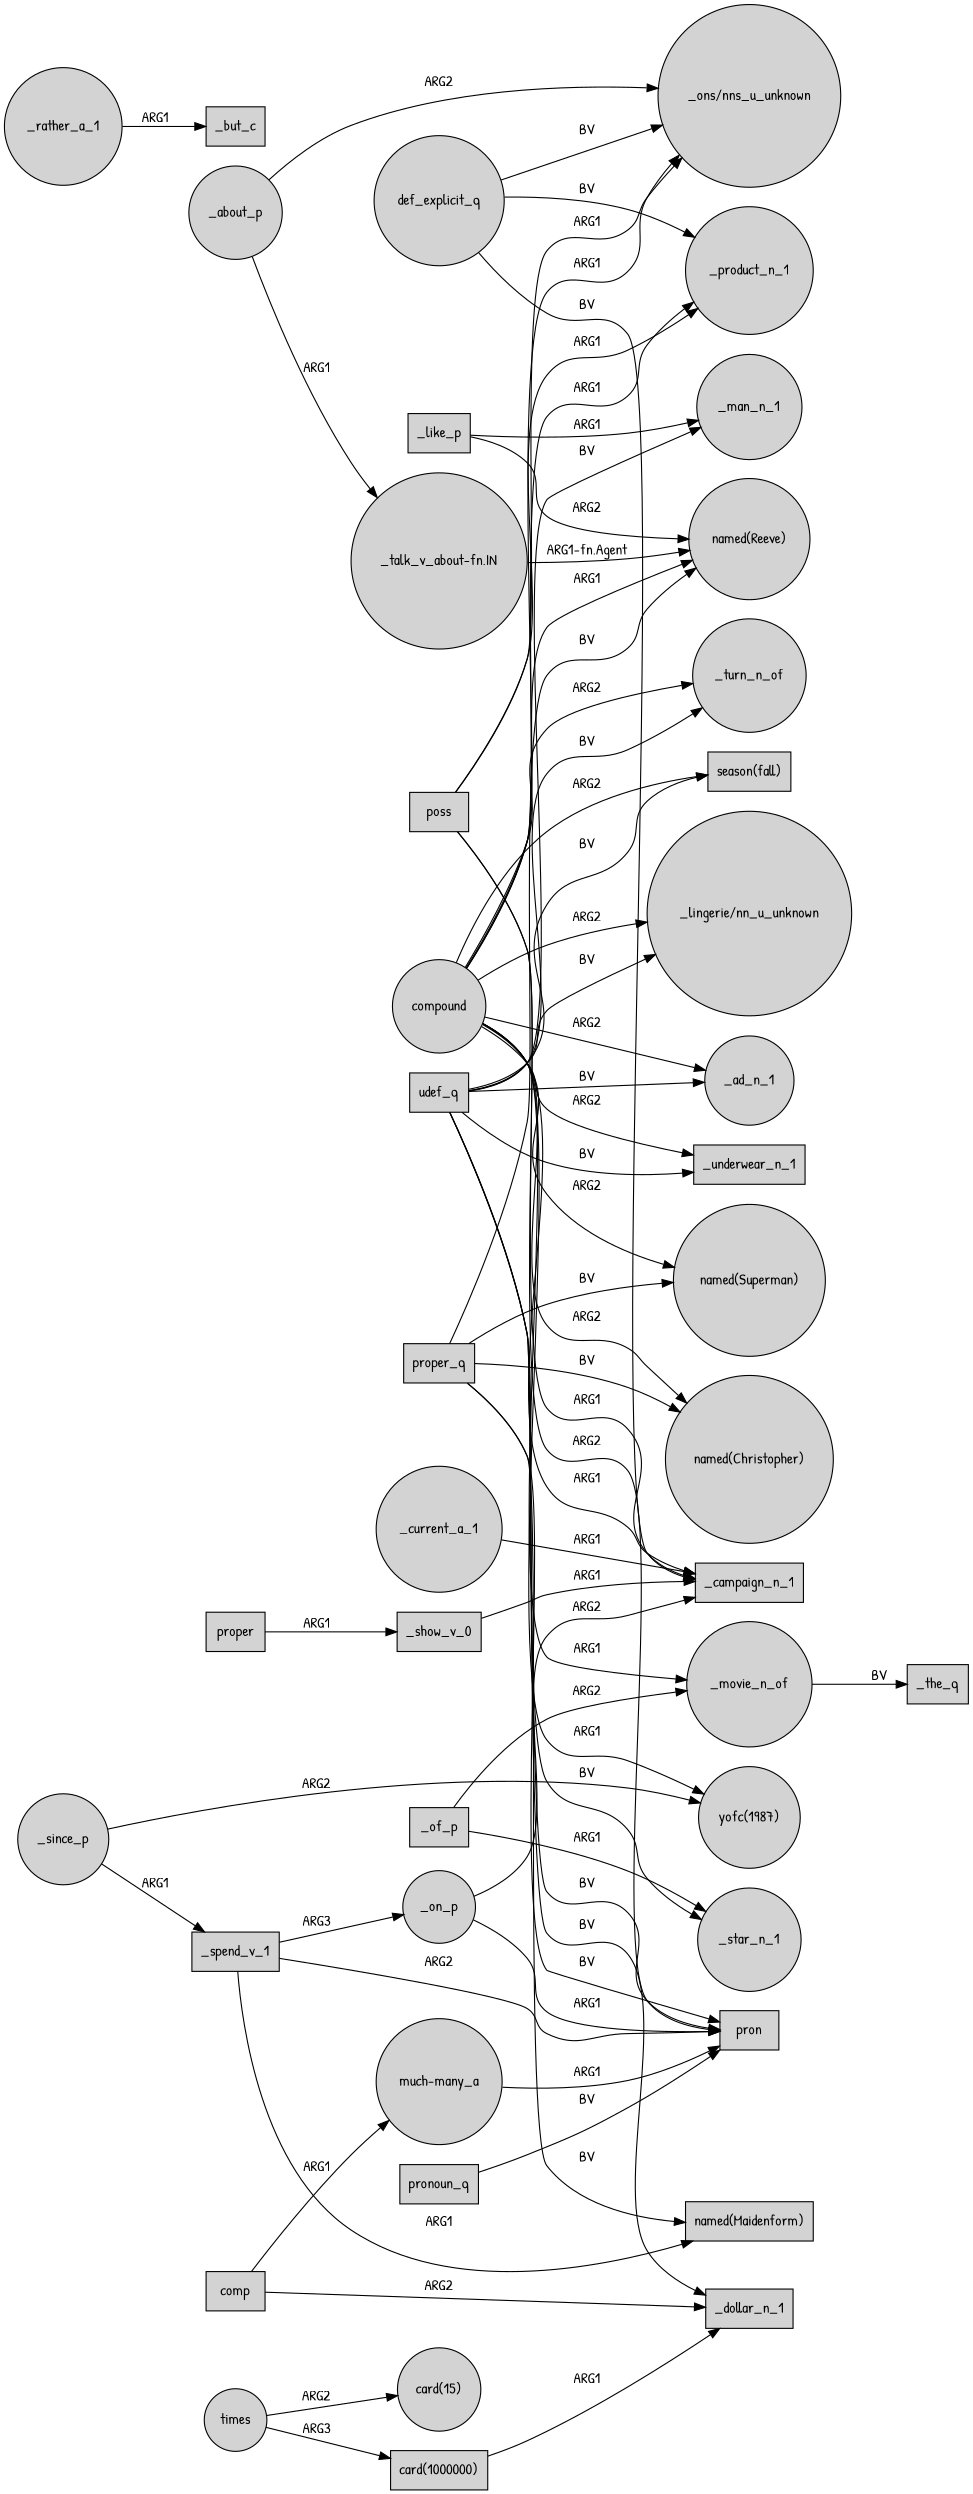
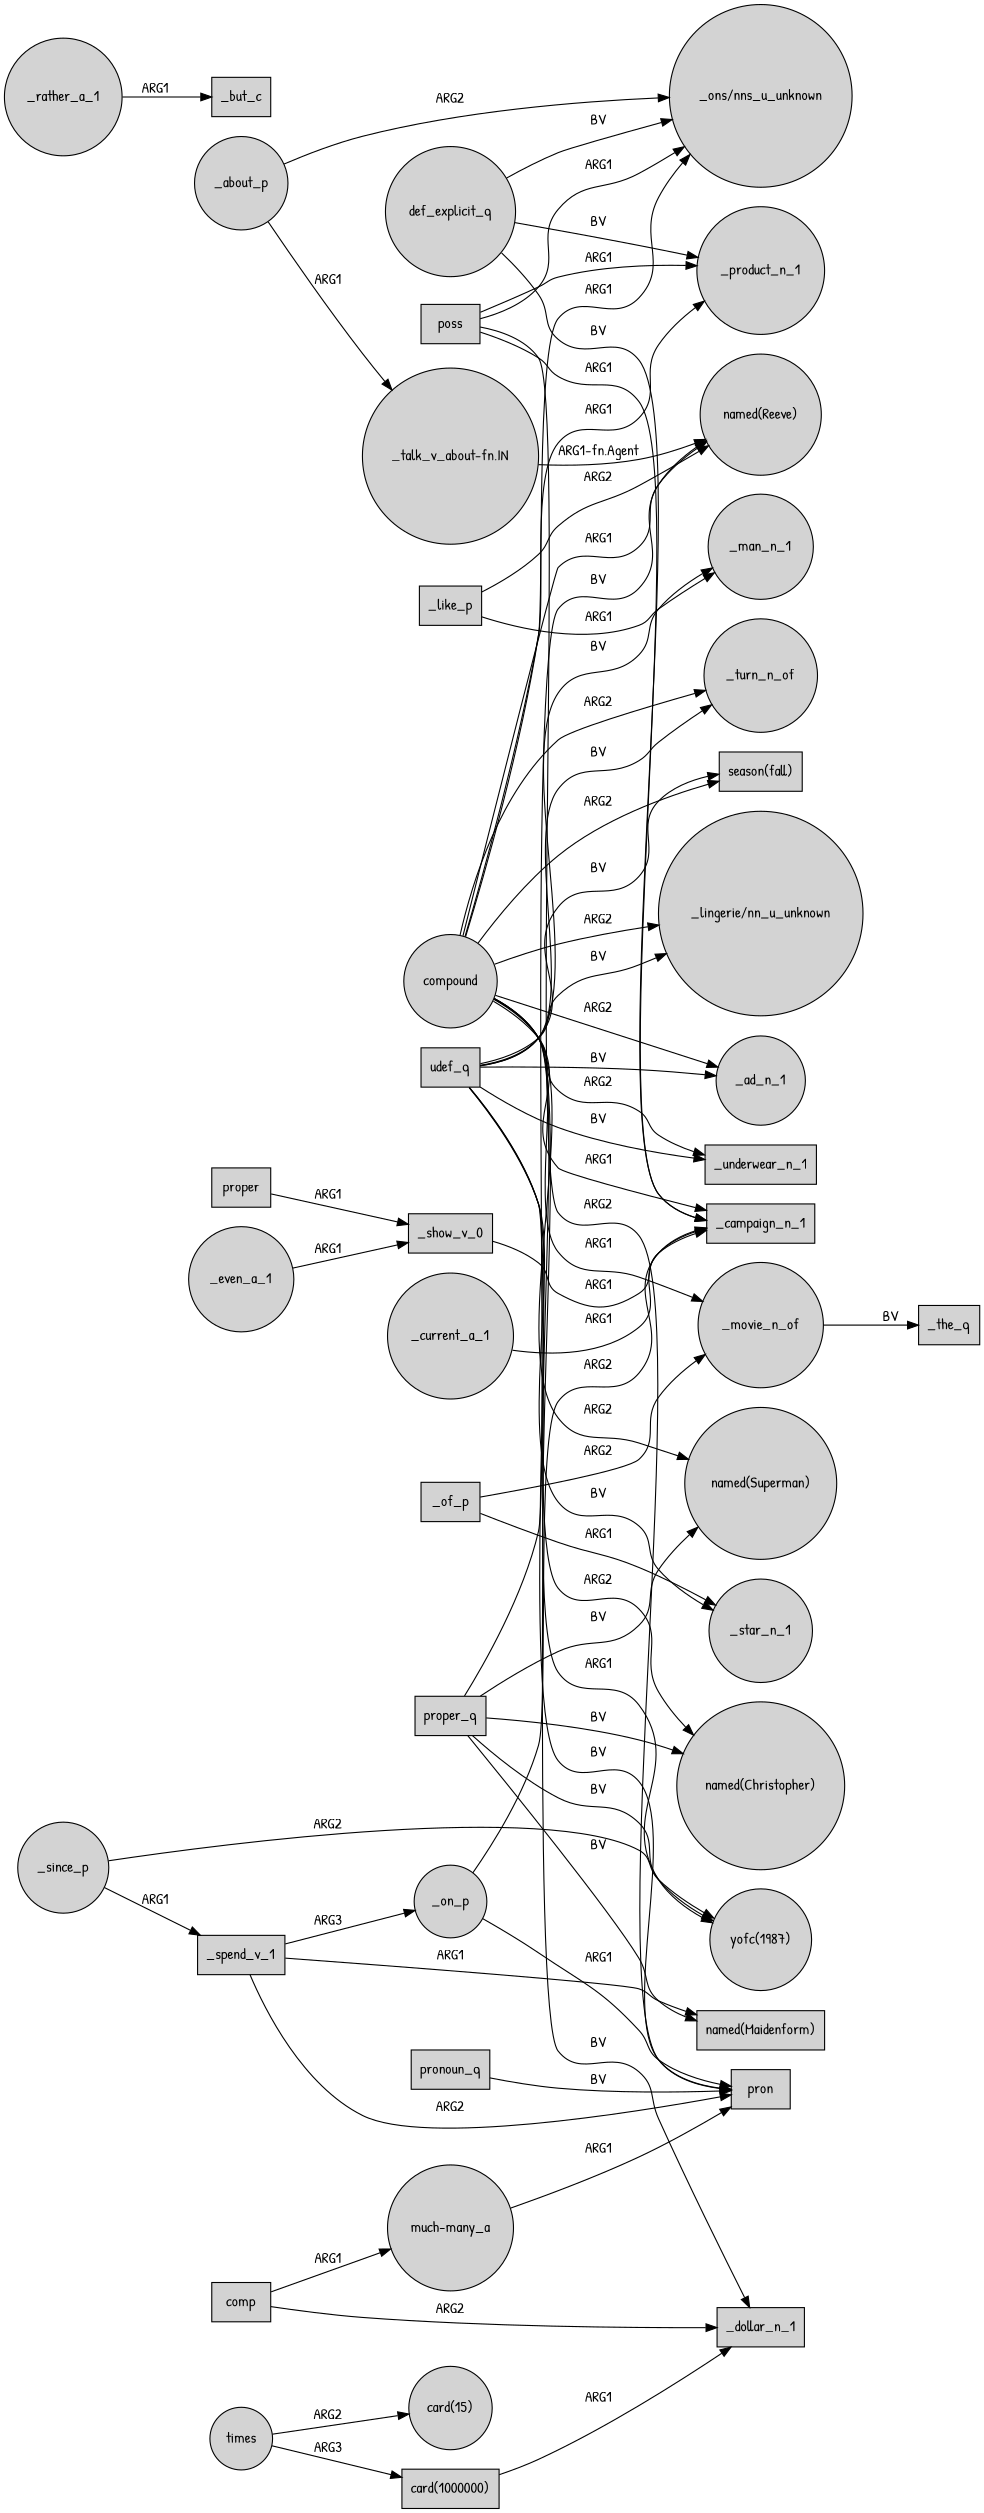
none -> (241, 1279)
(532, 1751) -> (606, 1808)
